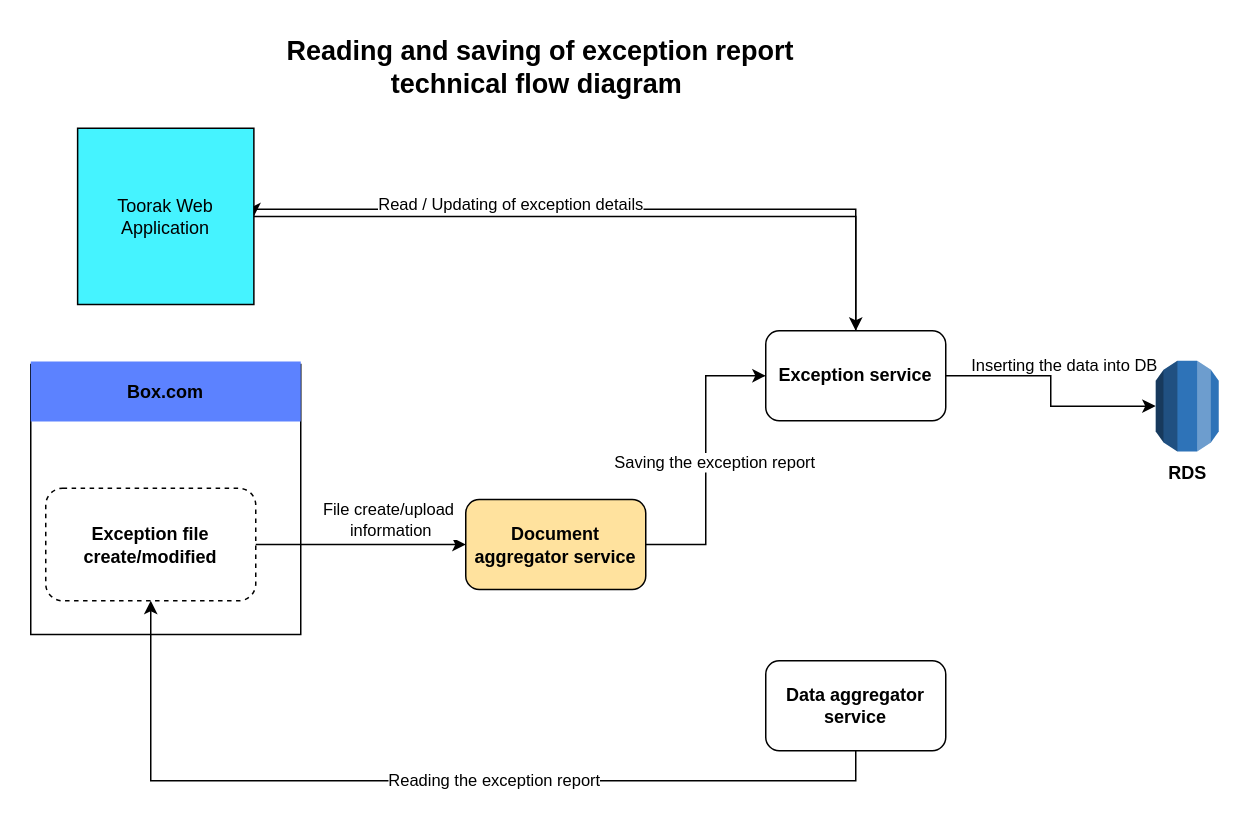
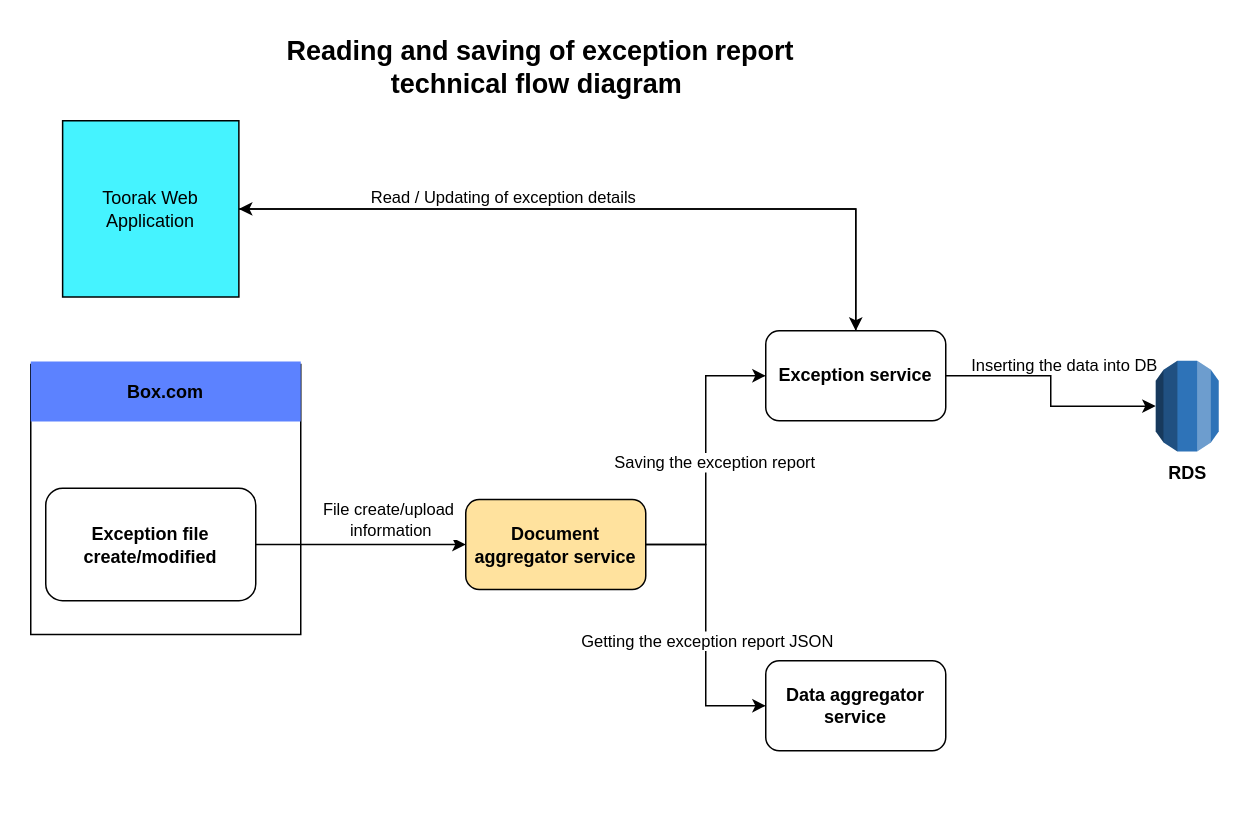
(166, 216) -> (151, 209)
(151, 545) -> (151, 545)
none -> (706, 651)
(434, 781) -> none
